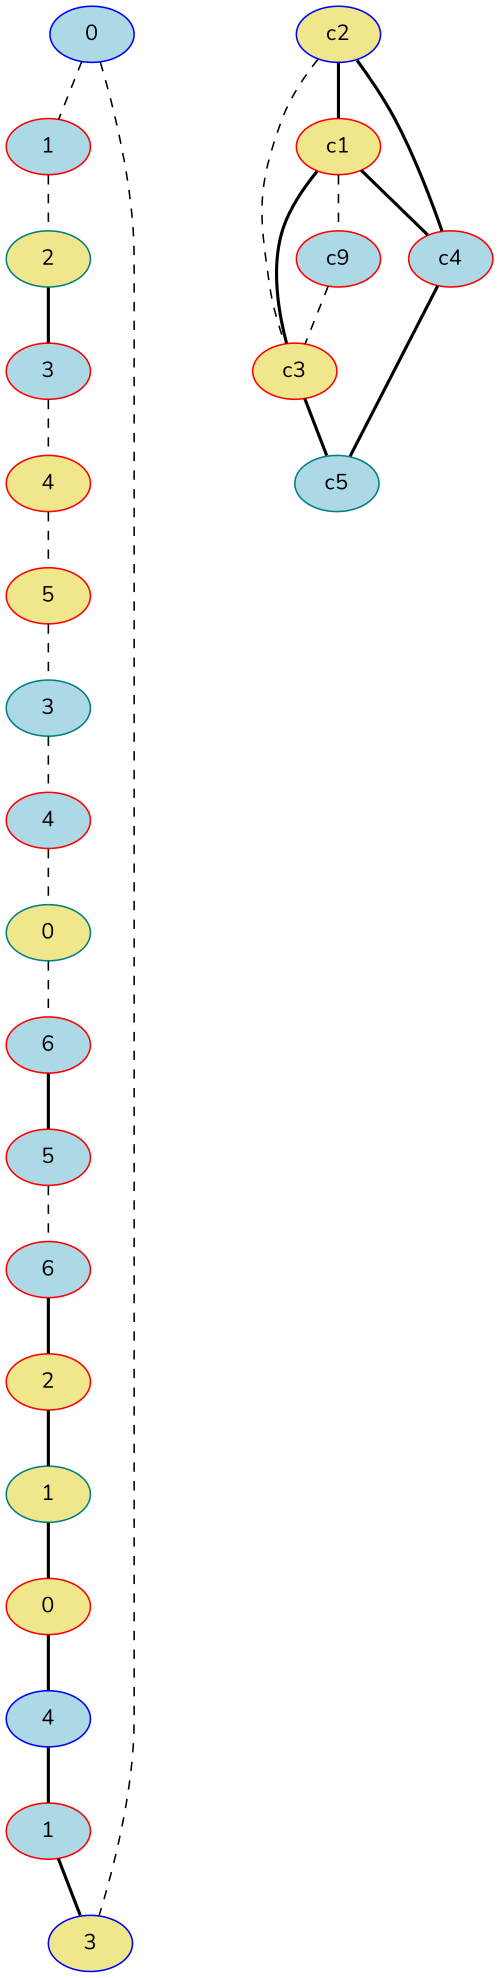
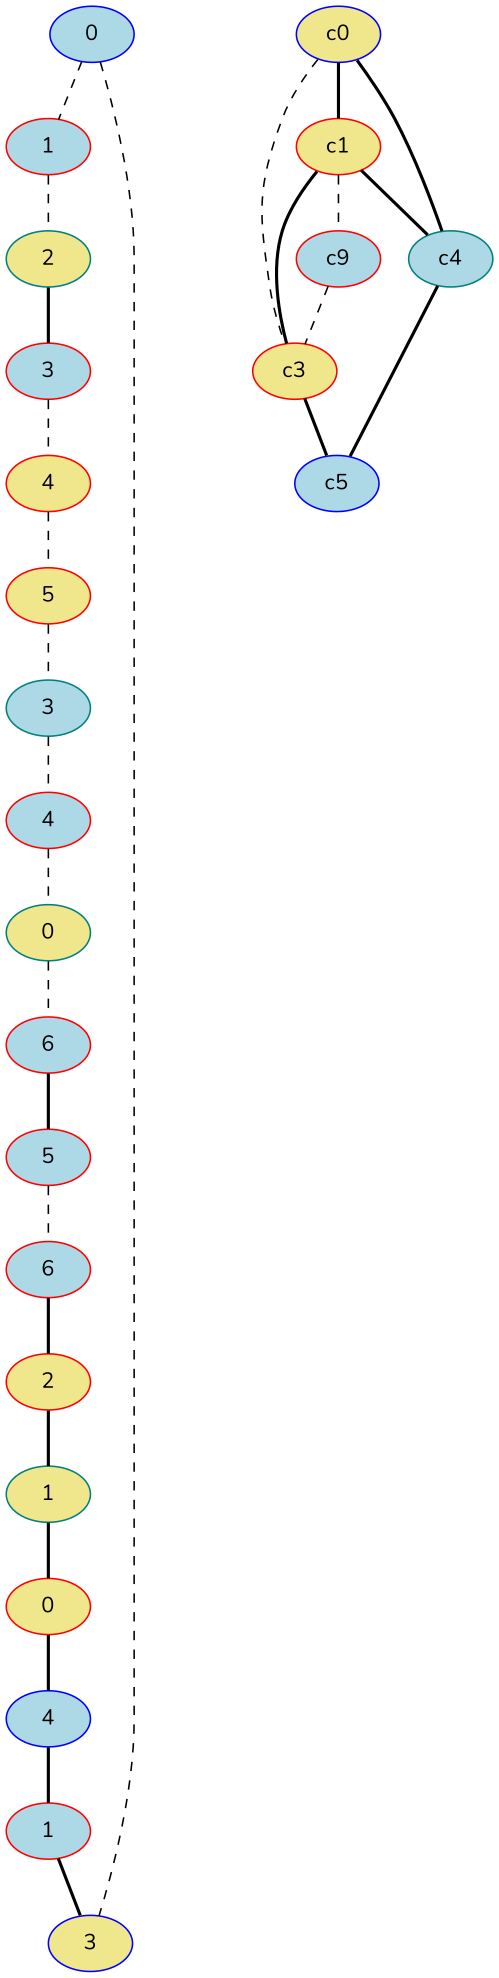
(338, 34) -> (338, 34)
(451, 259) -> (451, 259)
(337, 484) -> (337, 484)
